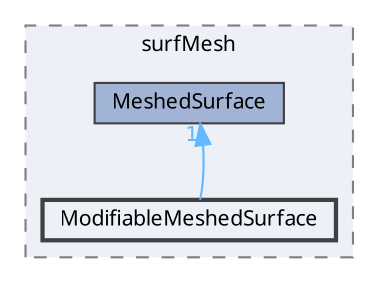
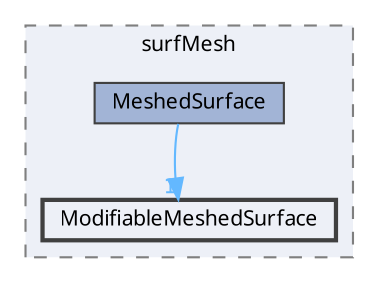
(203, 173) -> (175, 151)
